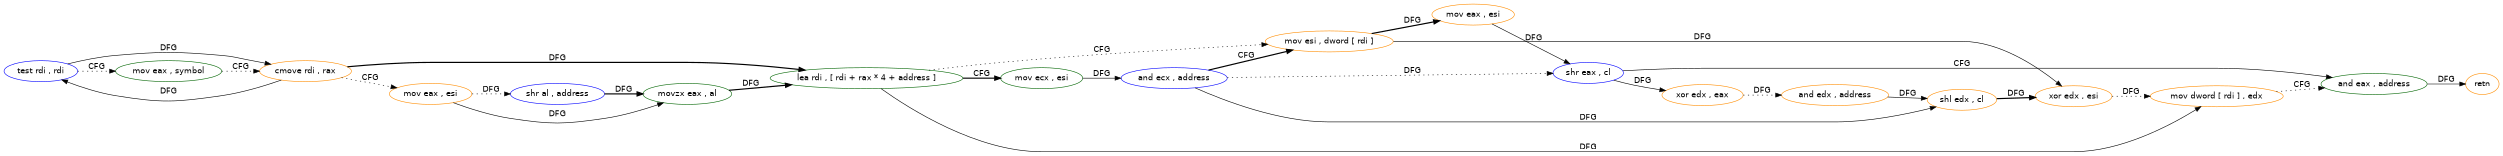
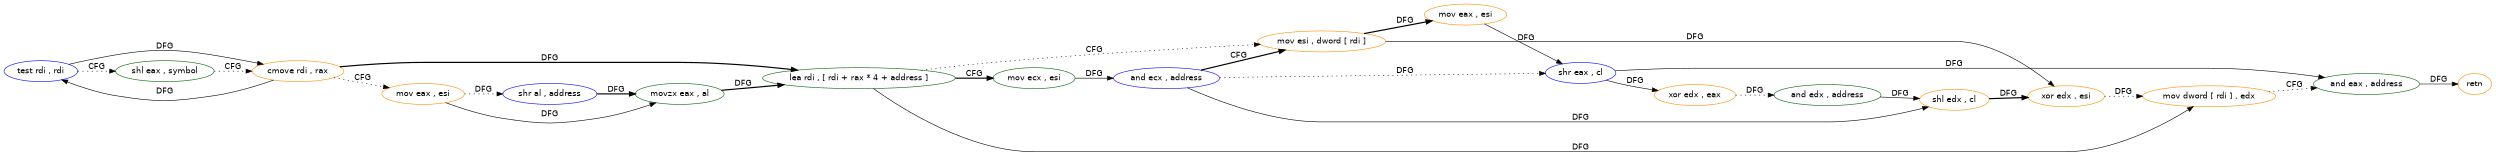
(1962, 64) -> (1954, 64)
(169, 71) -> (165, 71)
(1835, 95) -> (1827, 95)
